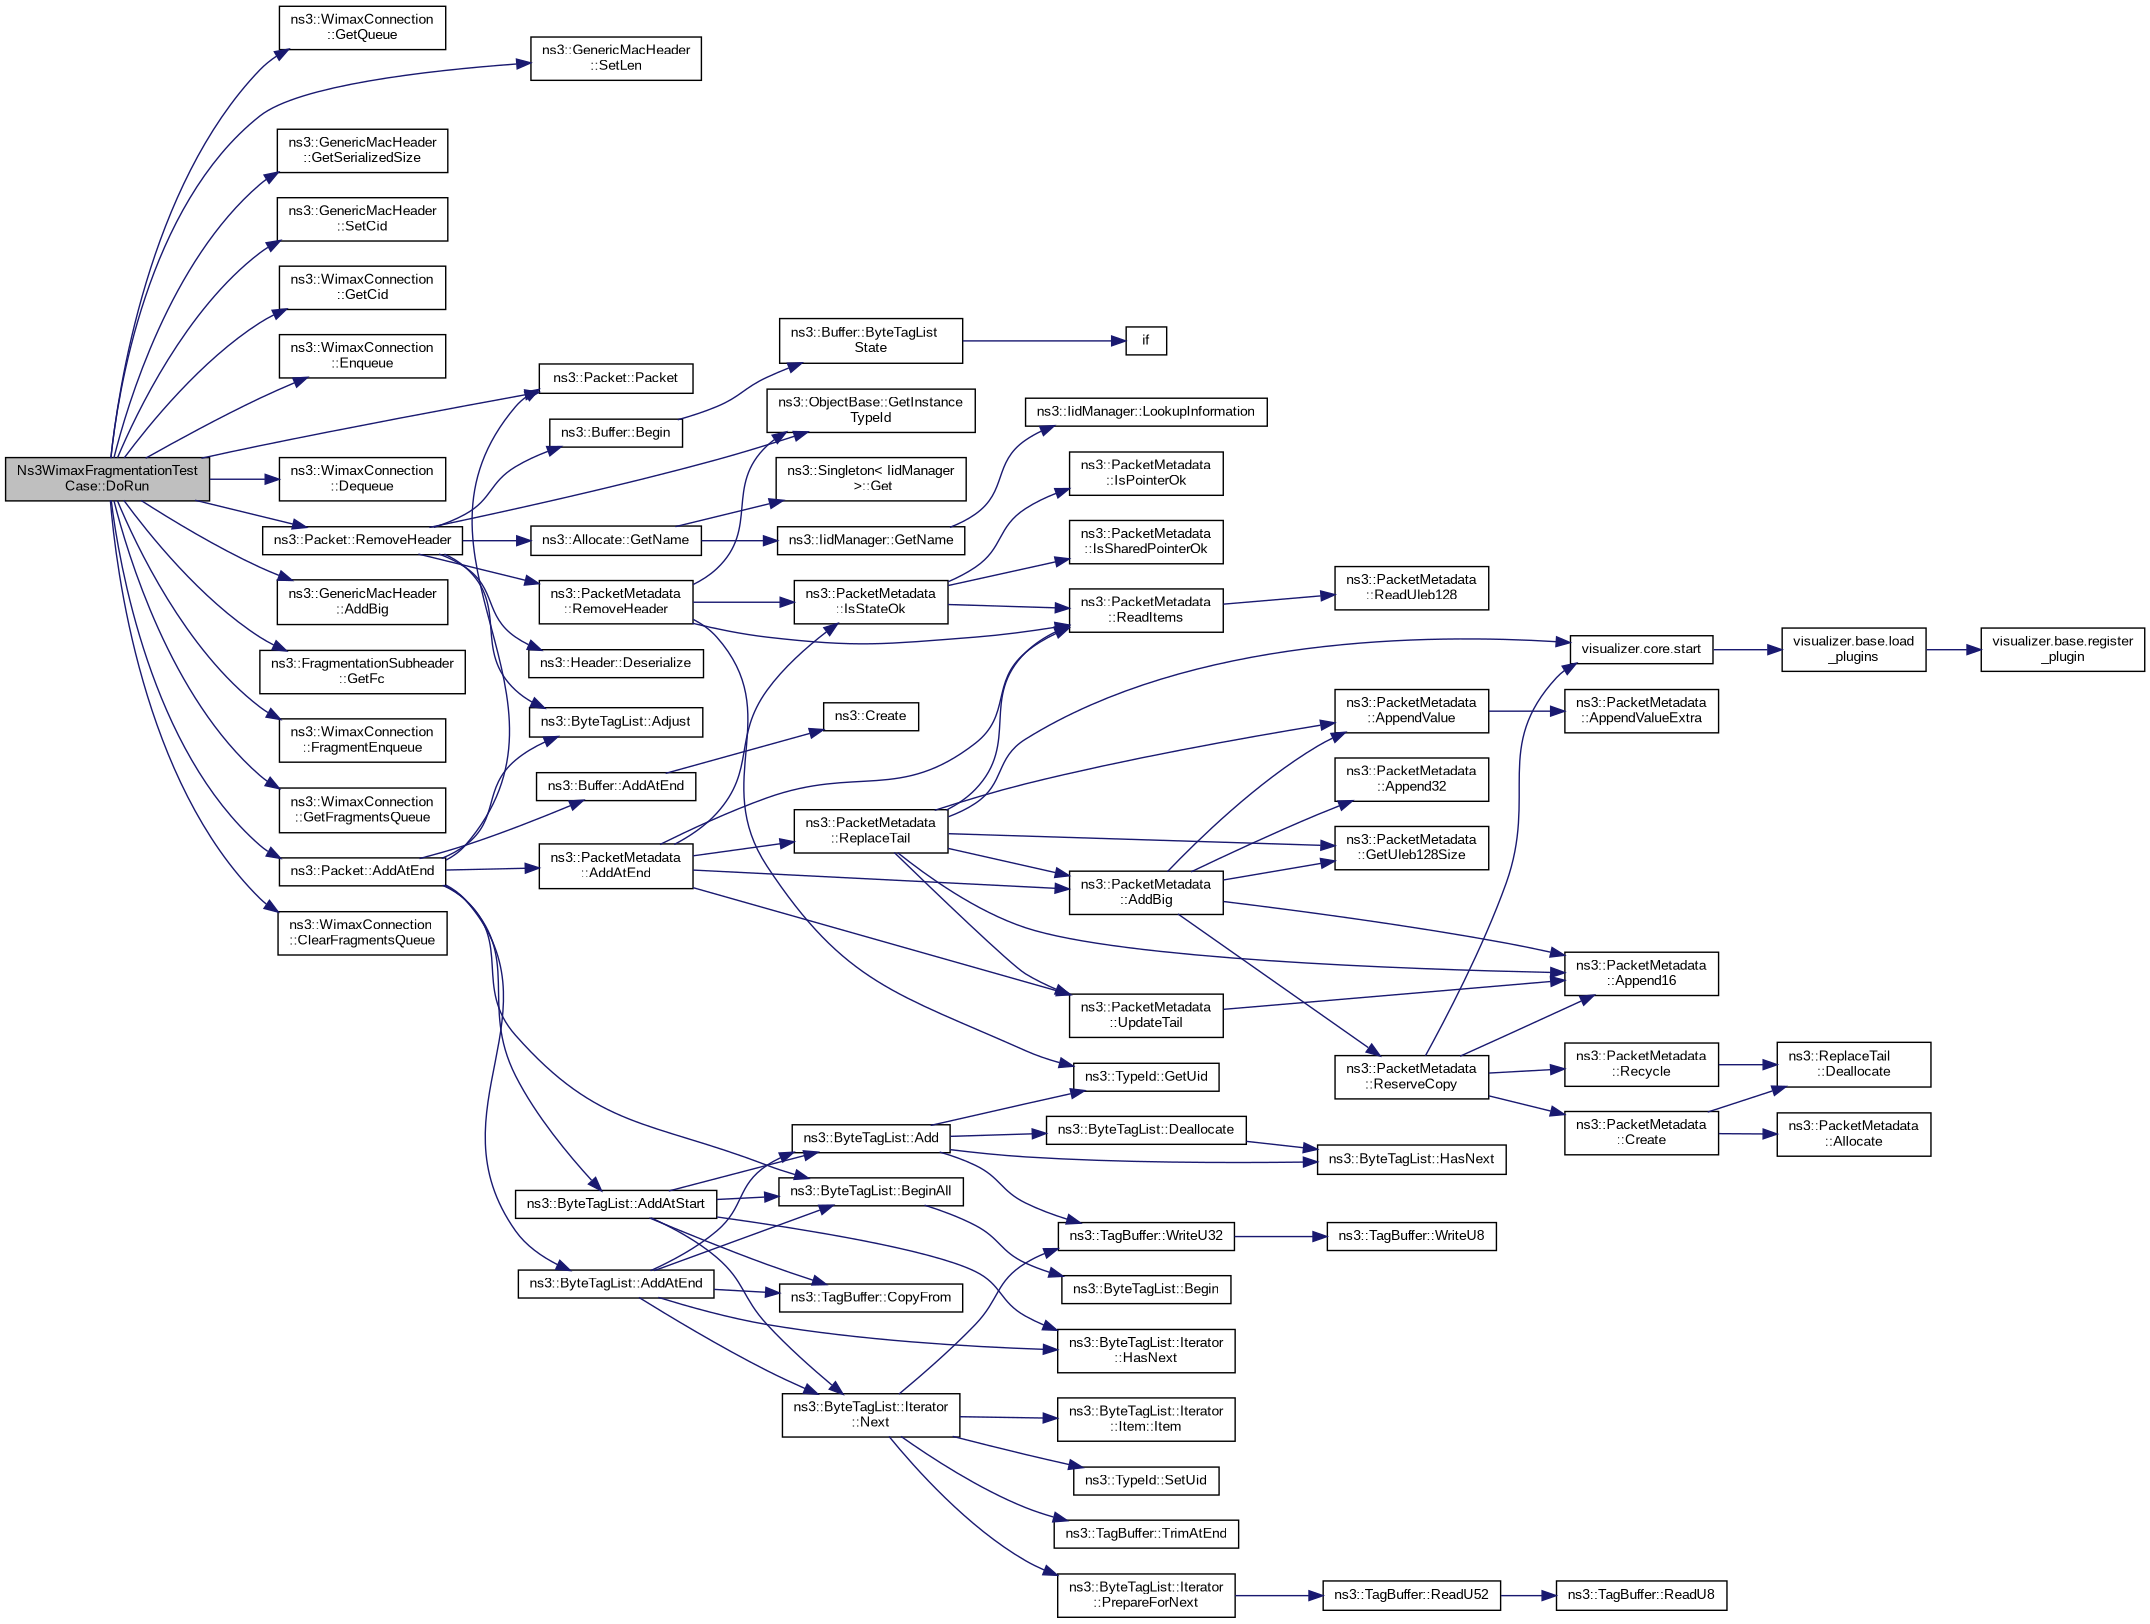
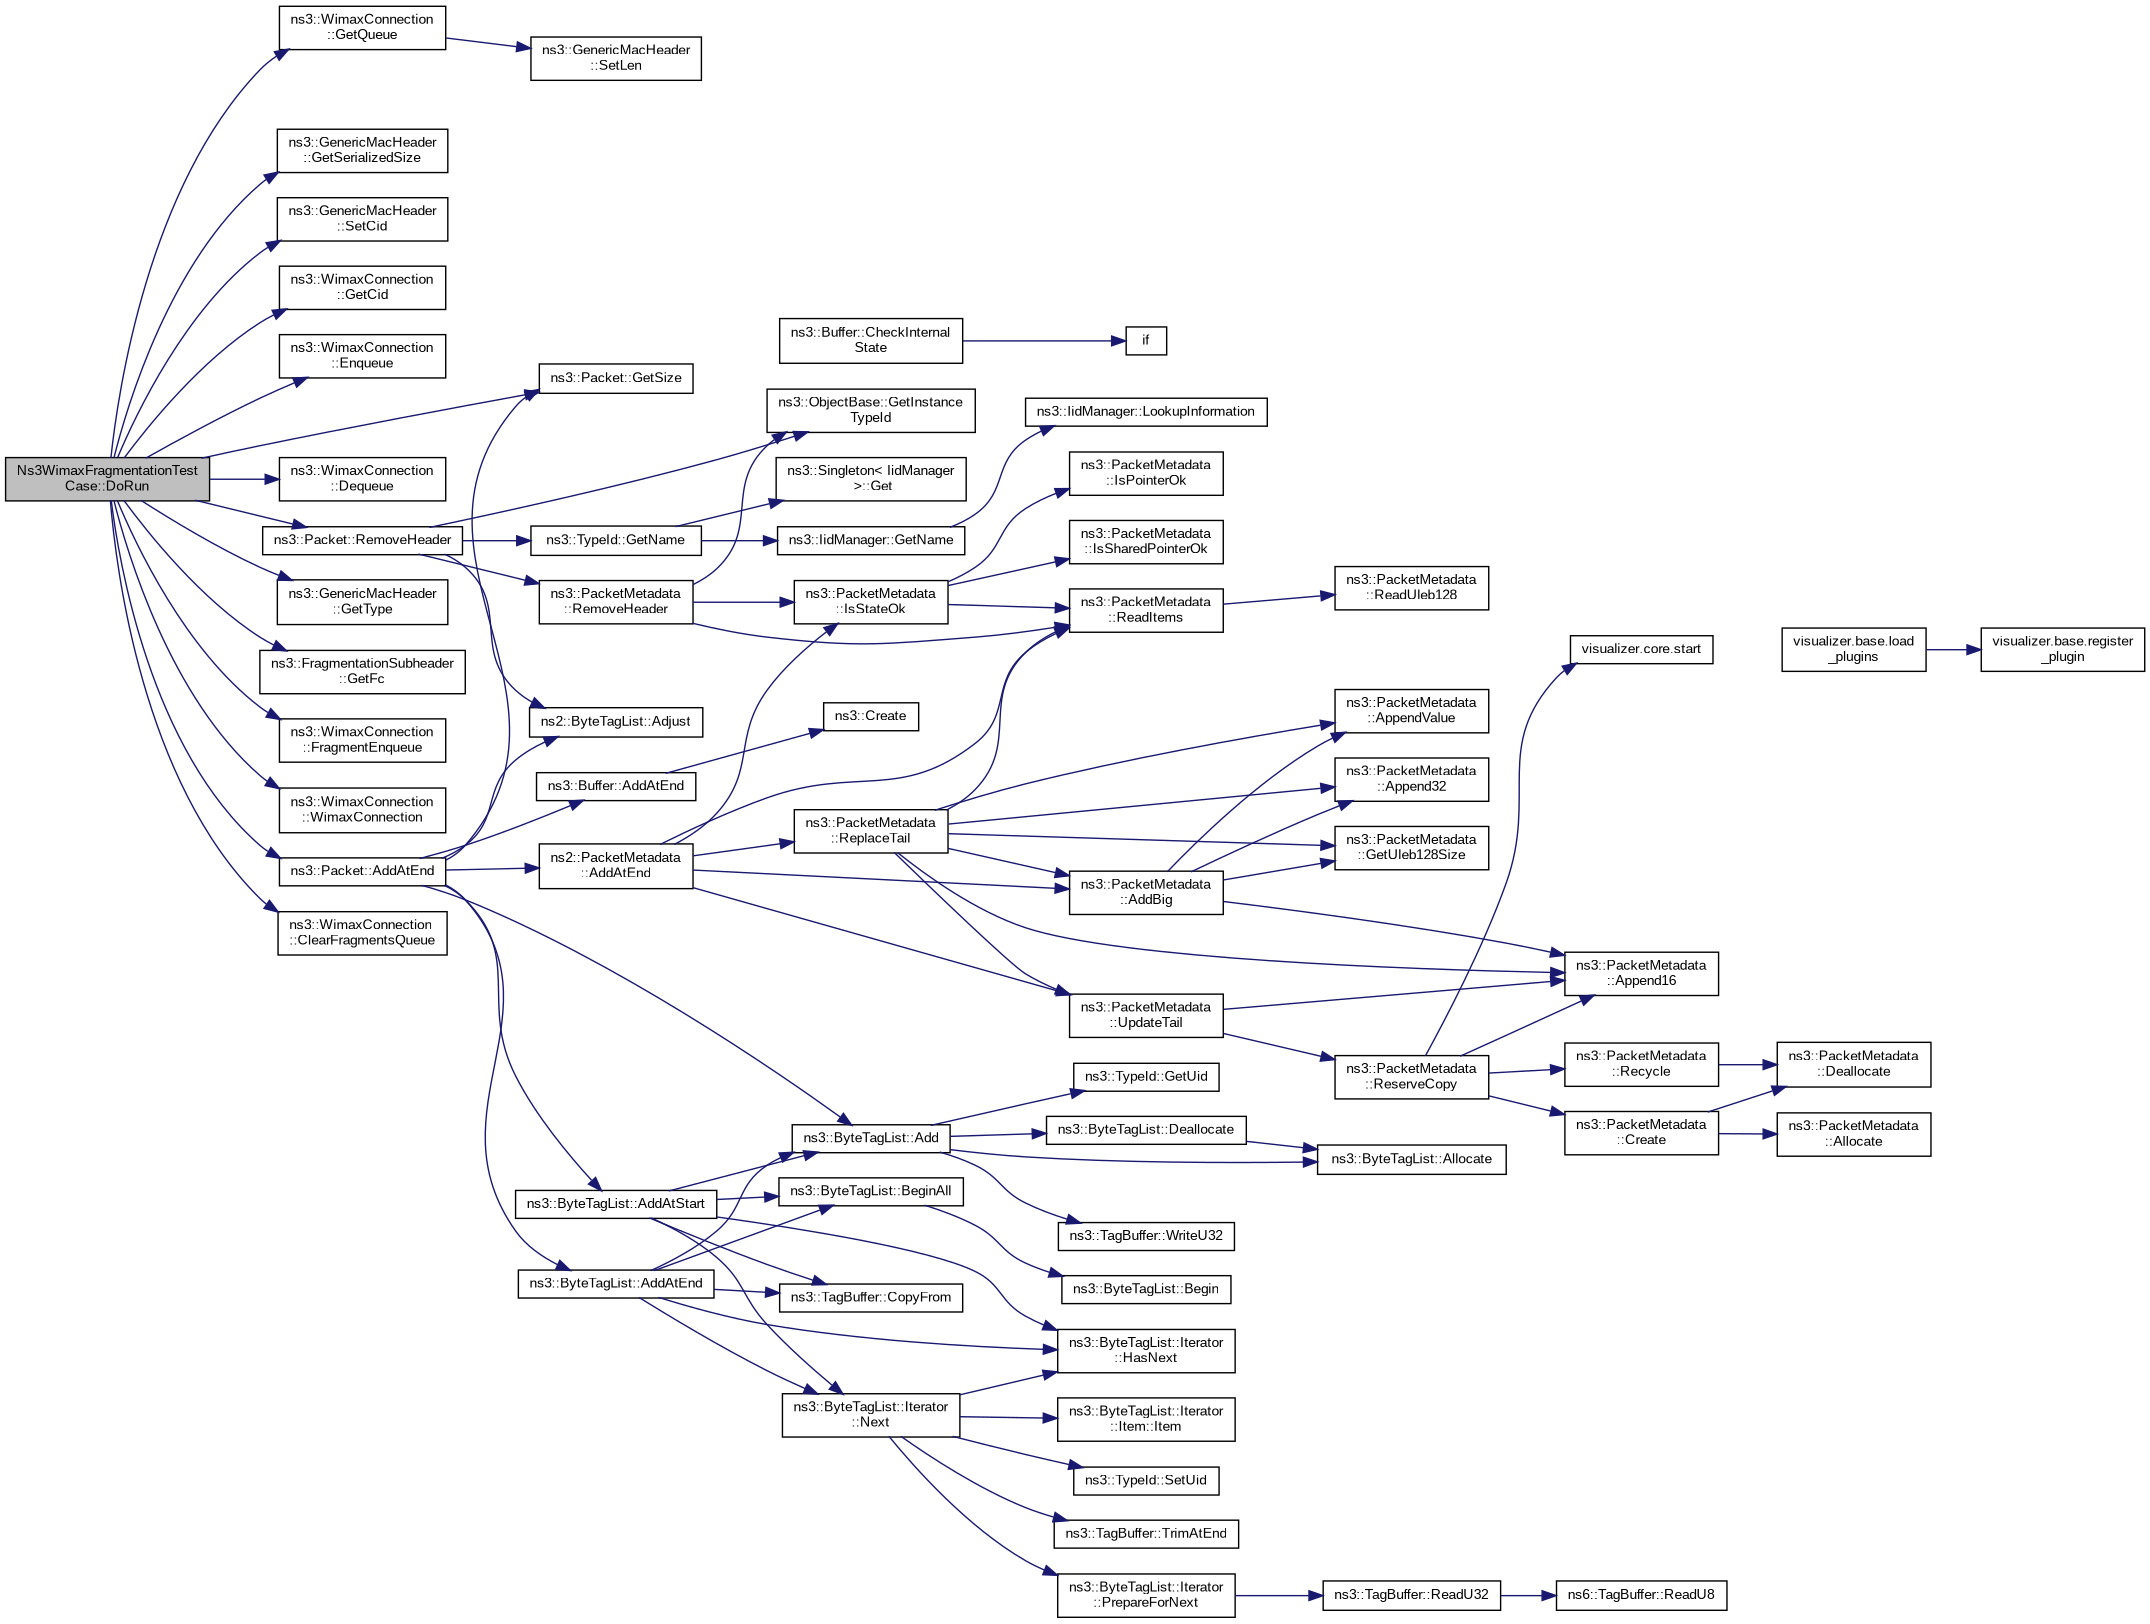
(218, 158) -> (481, 42)
(871, 341) -> (871, 341)
(616, 379) -> (616, 379)
(616, 433) -> none
(616, 541) -> (616, 541)
(363, 602) -> (363, 602)
(1741, 650) -> none
(1228, 662) -> (1135, 806)
(616, 664) -> none
(1642, 711) -> none
(616, 722) -> (616, 722)
(363, 810) -> (363, 810)
(616, 866) -> (616, 866)
(793, 903) -> none
(1273, 981) -> (1272, 1045)
(1854, 1065) -> (1854, 1065)
(567, 1084) -> (639, 986)
(1412, 1160) -> (1412, 1160)
(1412, 1237) -> none
(975, 1325) -> (1002, 1385)
(1412, 1596) -> (1412, 1596)
(1642, 1596) -> (1642, 1596)
